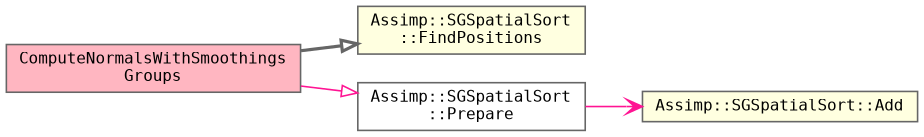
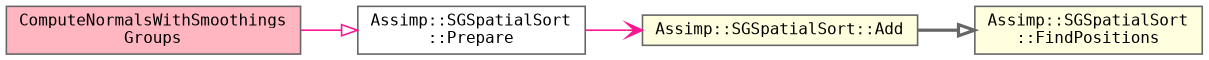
(321, 48) -> (938, 30)
